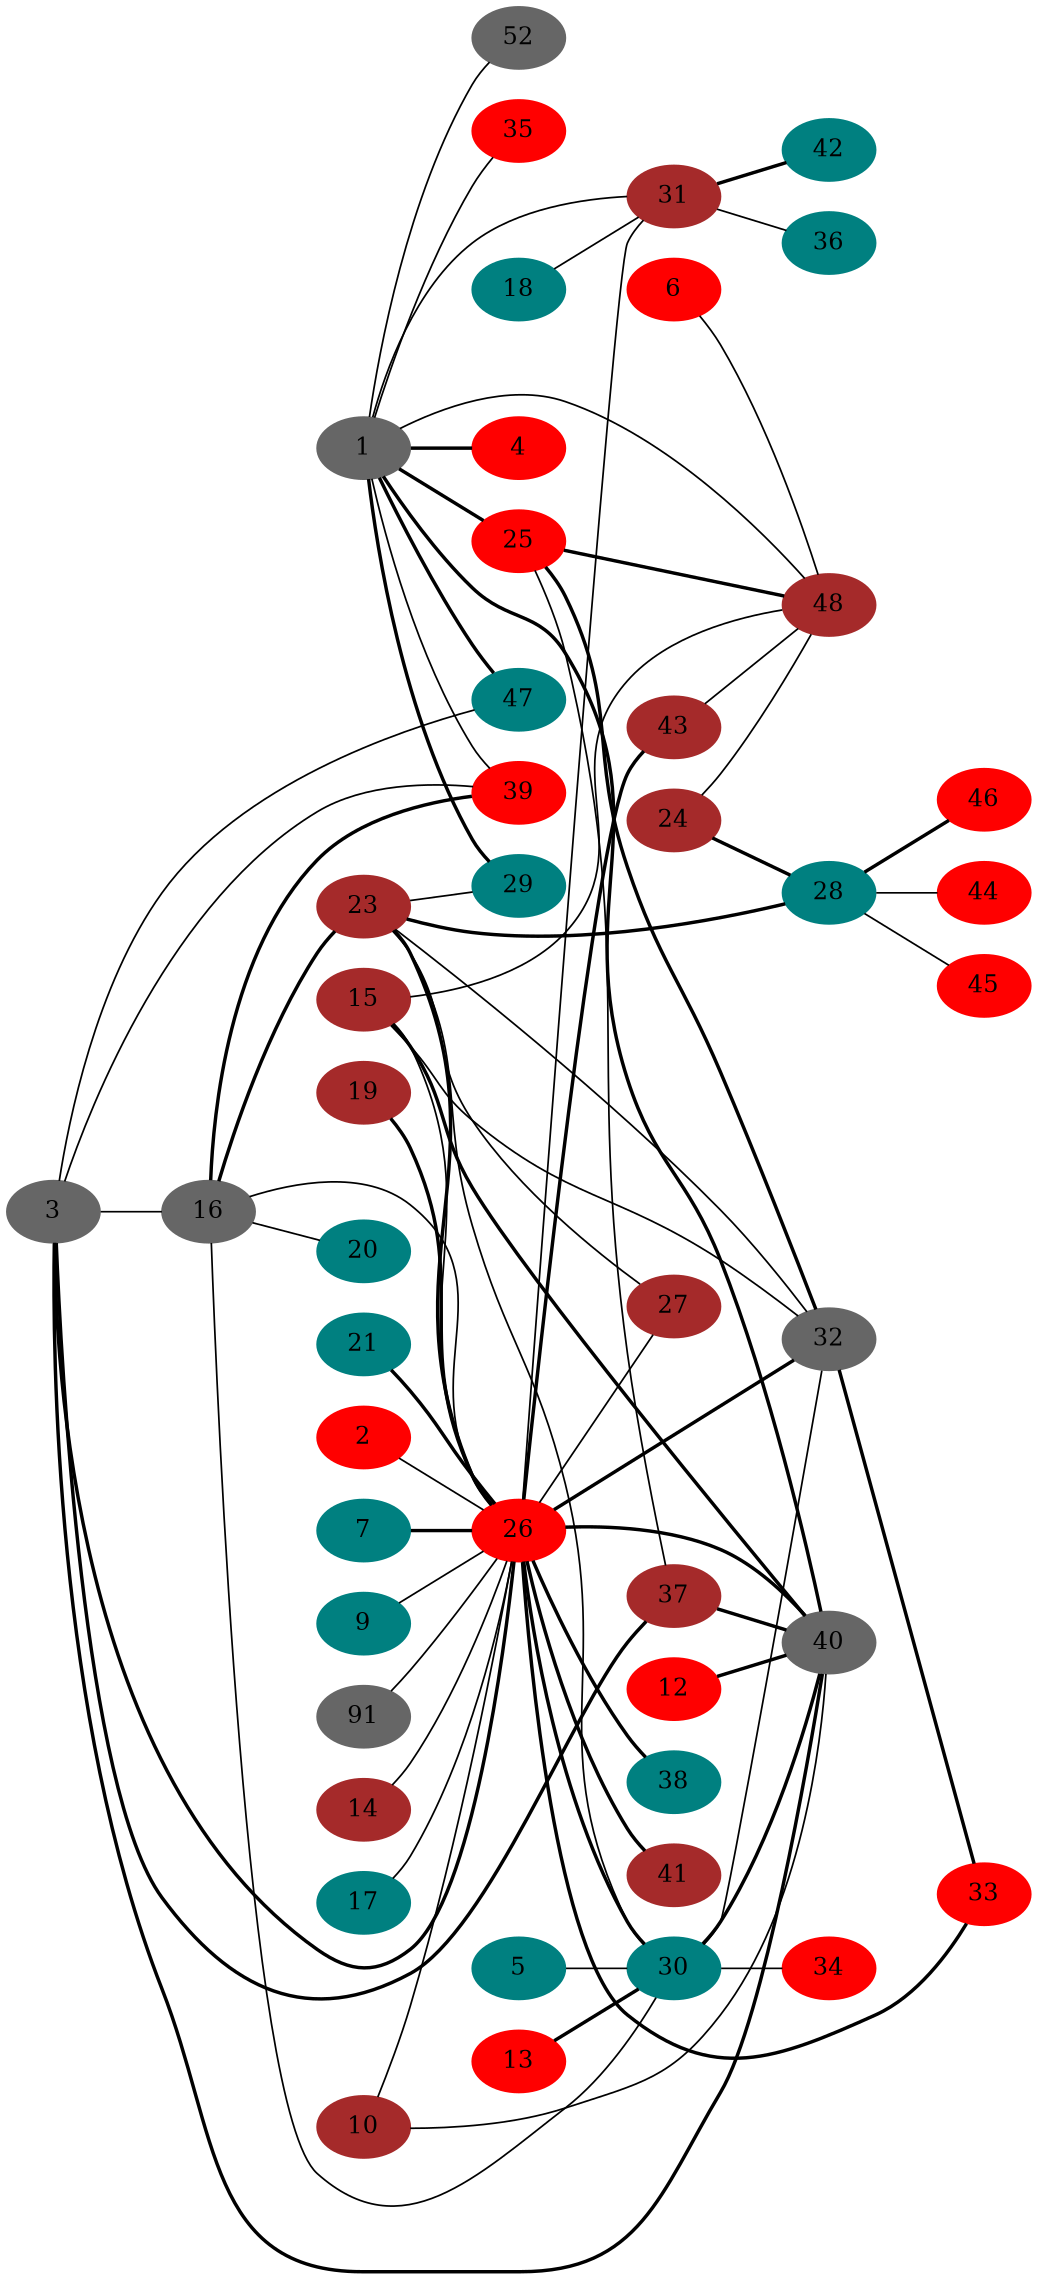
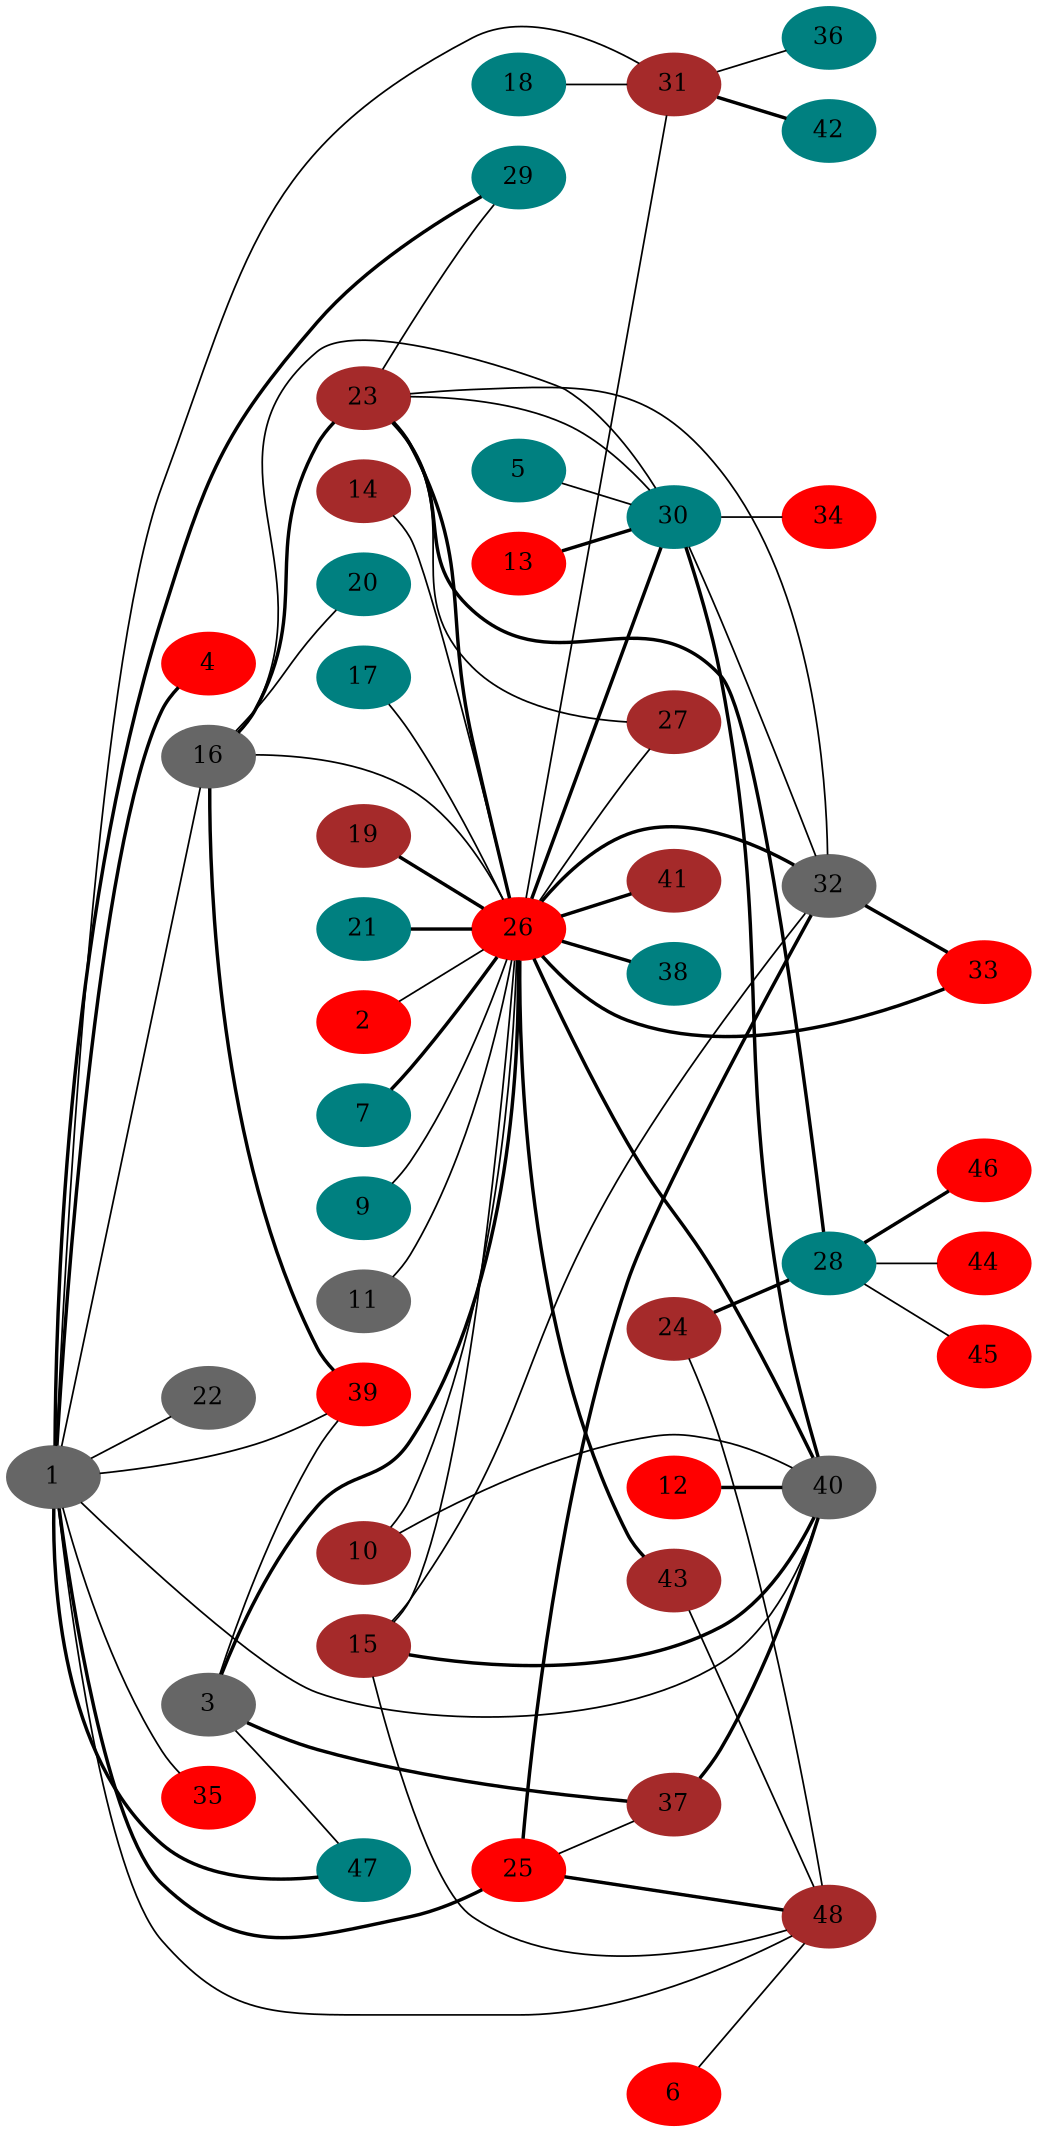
(519, 38) -> (209, 1398)
(620, 1049) -> (459, 1716)
(131, 1212) -> (131, 1117)
(364, 1717) -> (364, 1301)
(248, 2222) -> none
